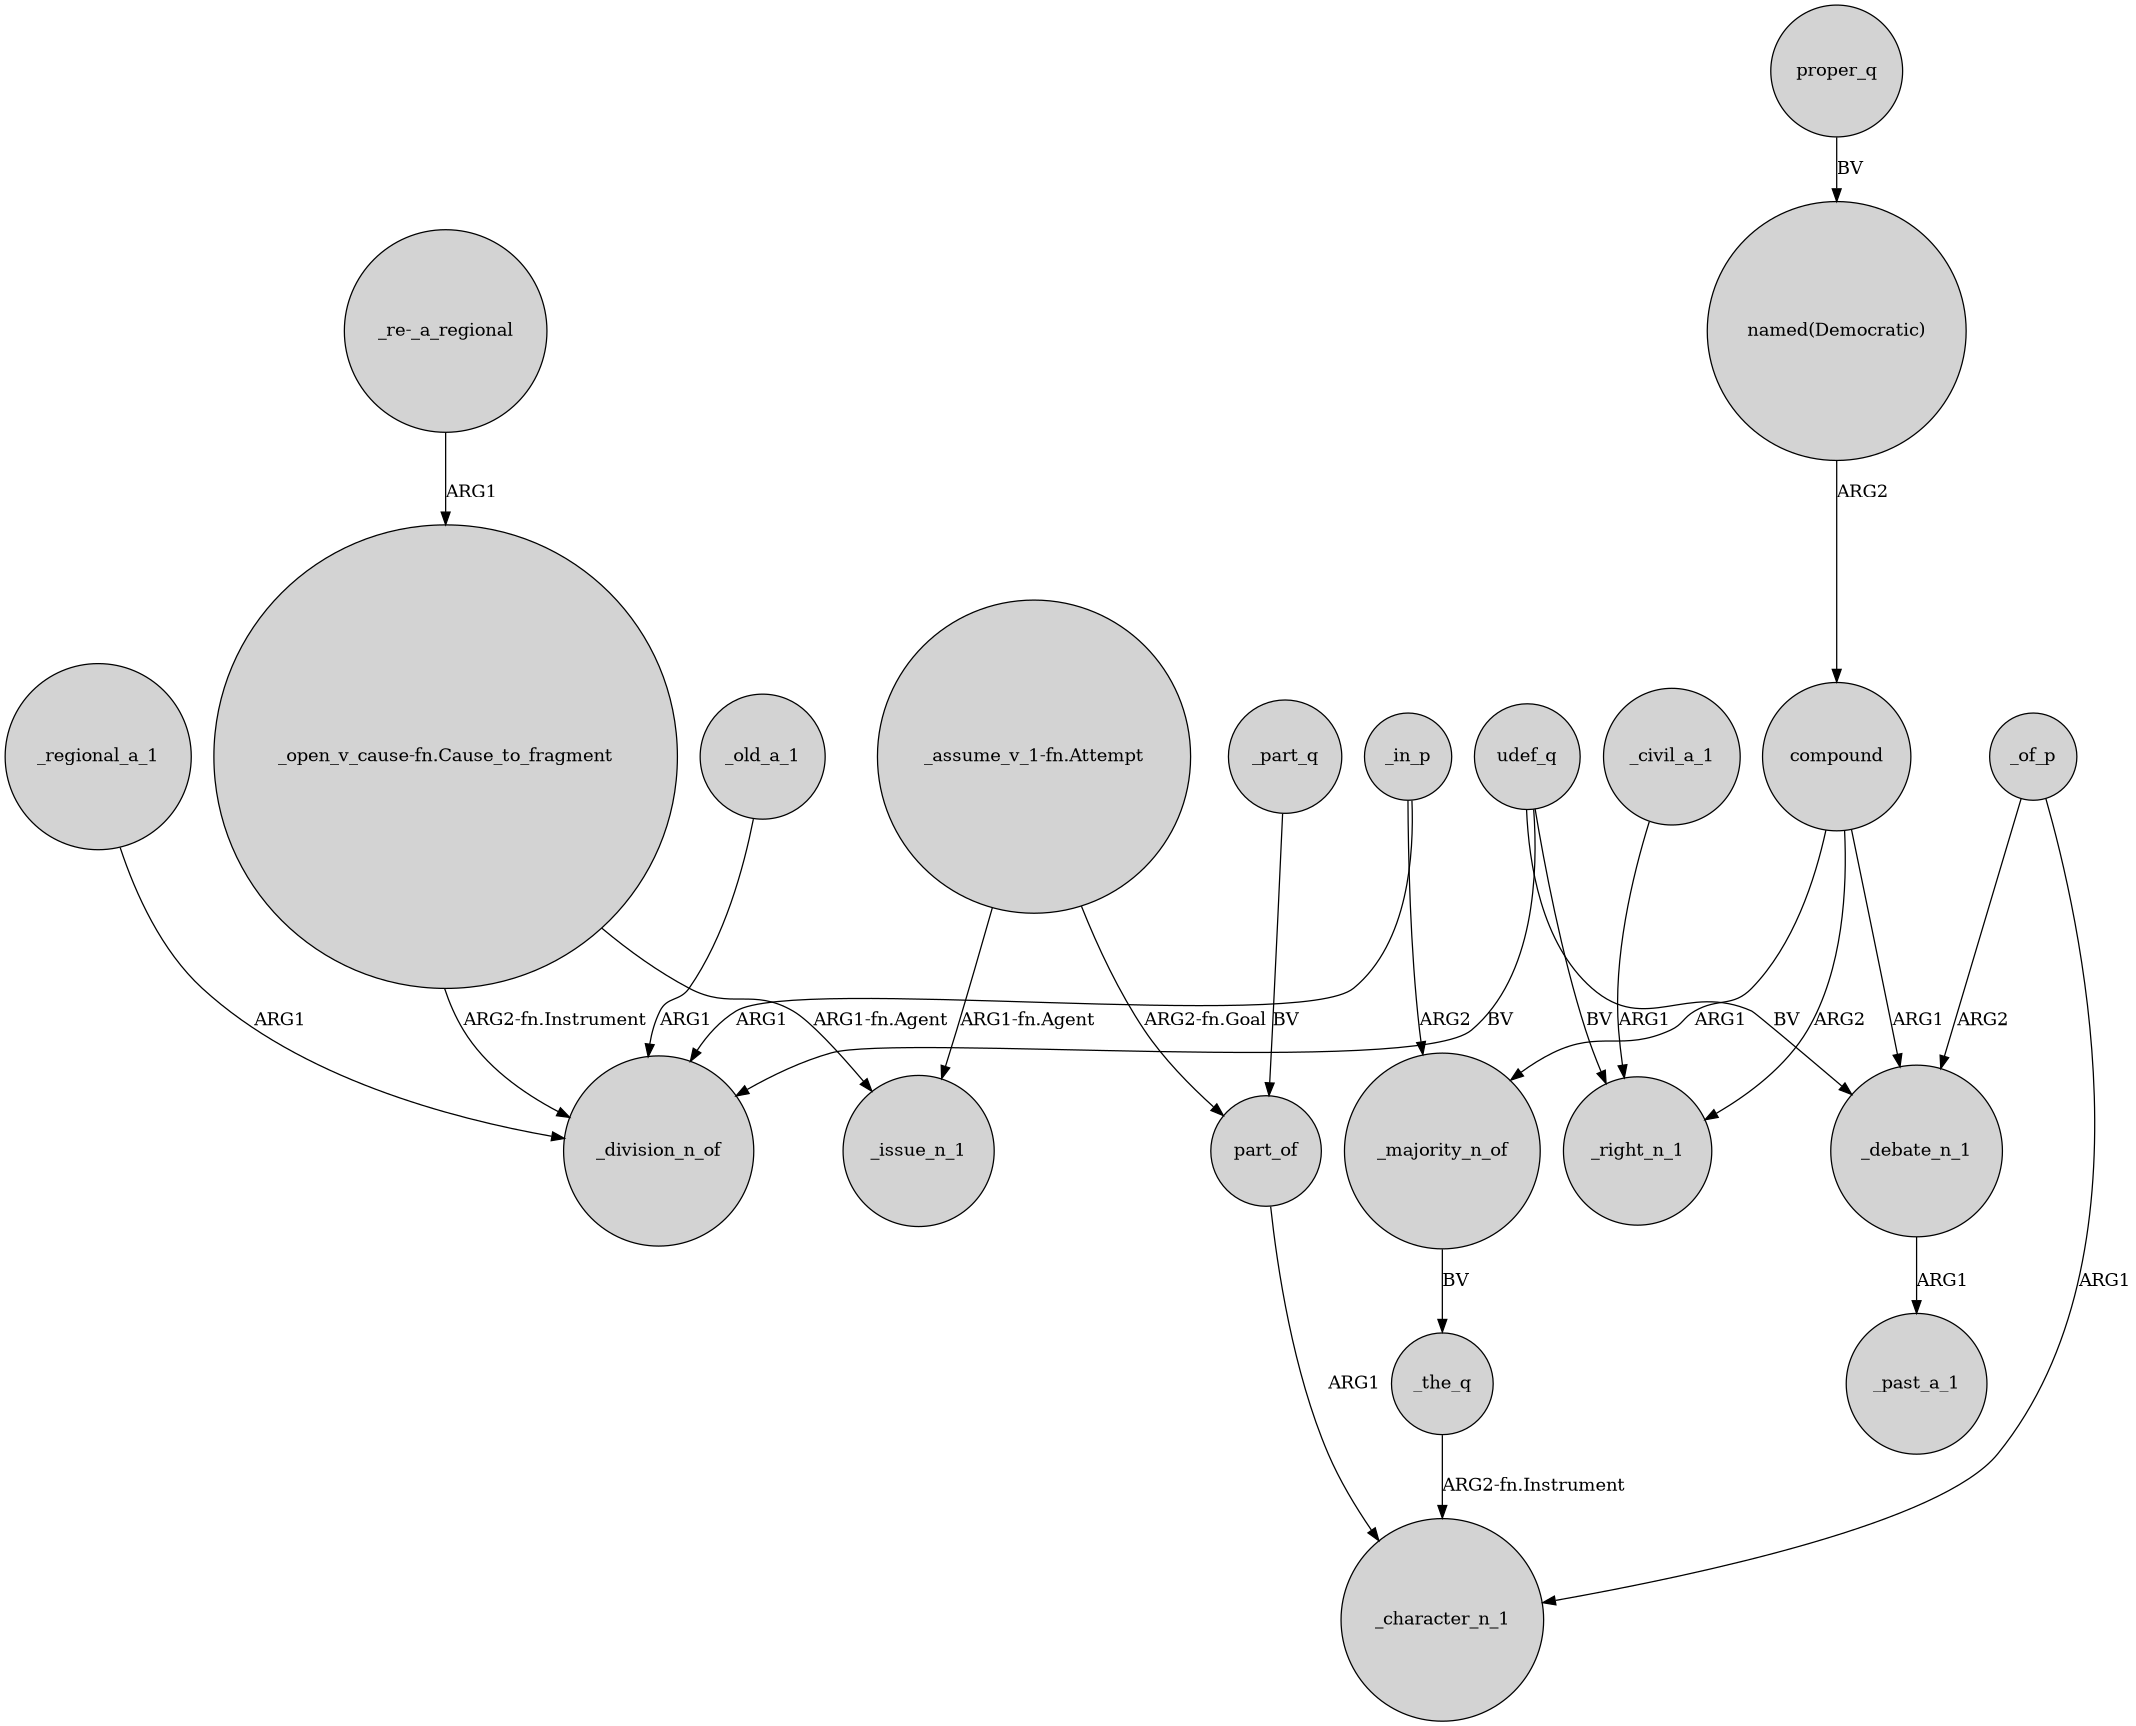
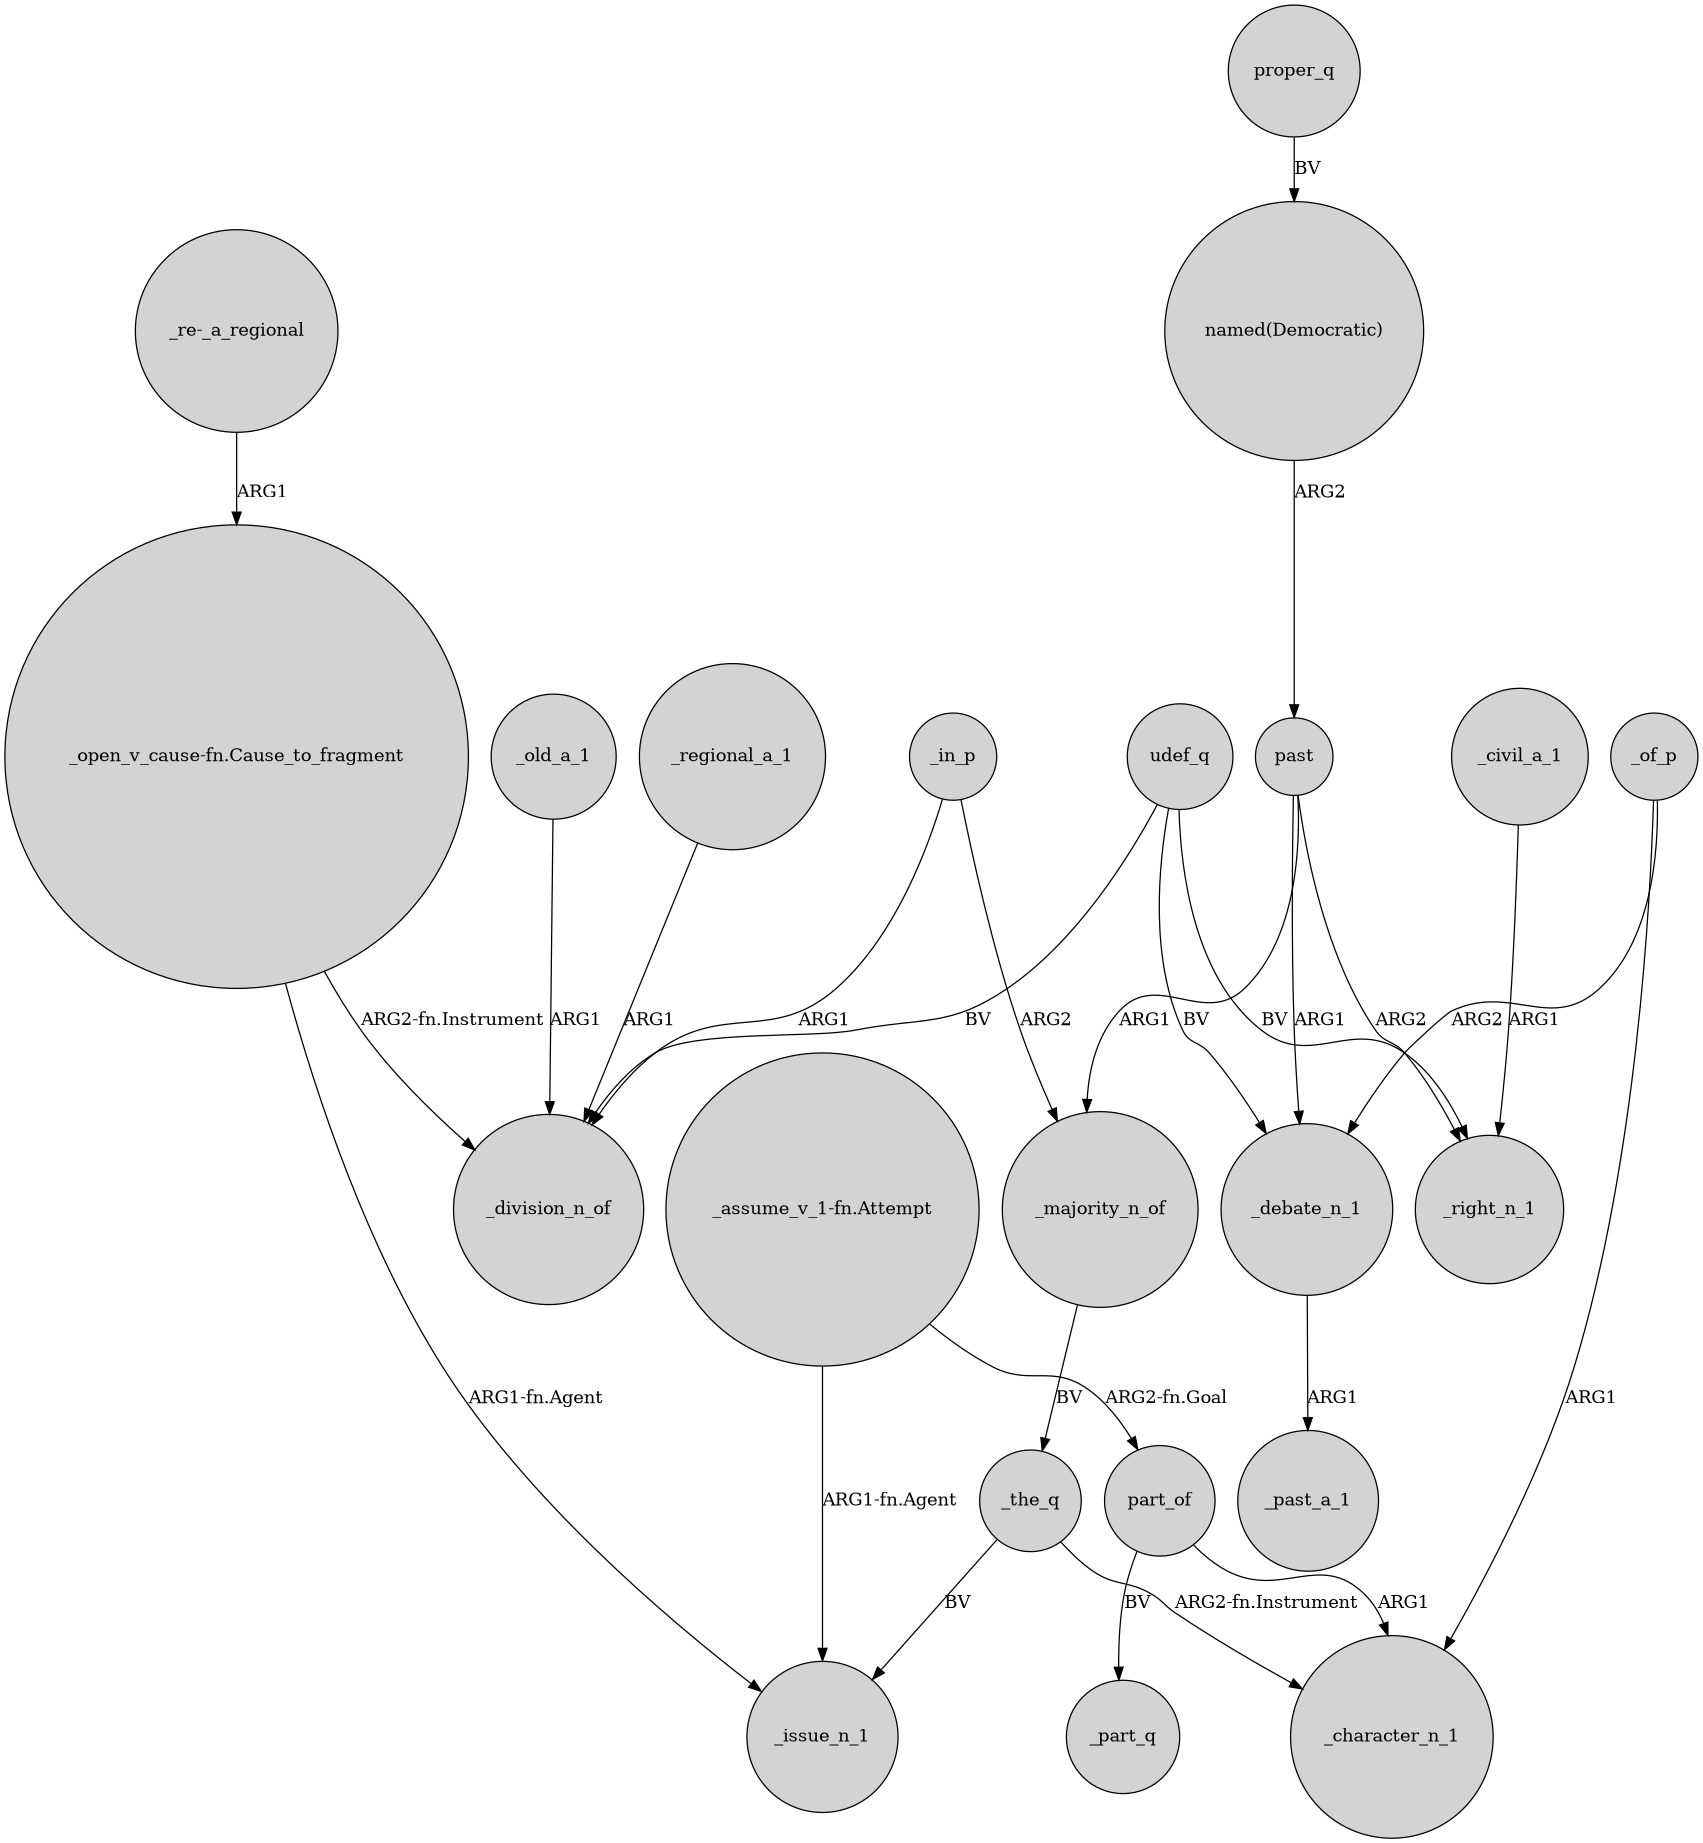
(1837, 757) -> (1294, 757)
(1276, 948) -> (1122, 1608)
none -> (939, 1605)
